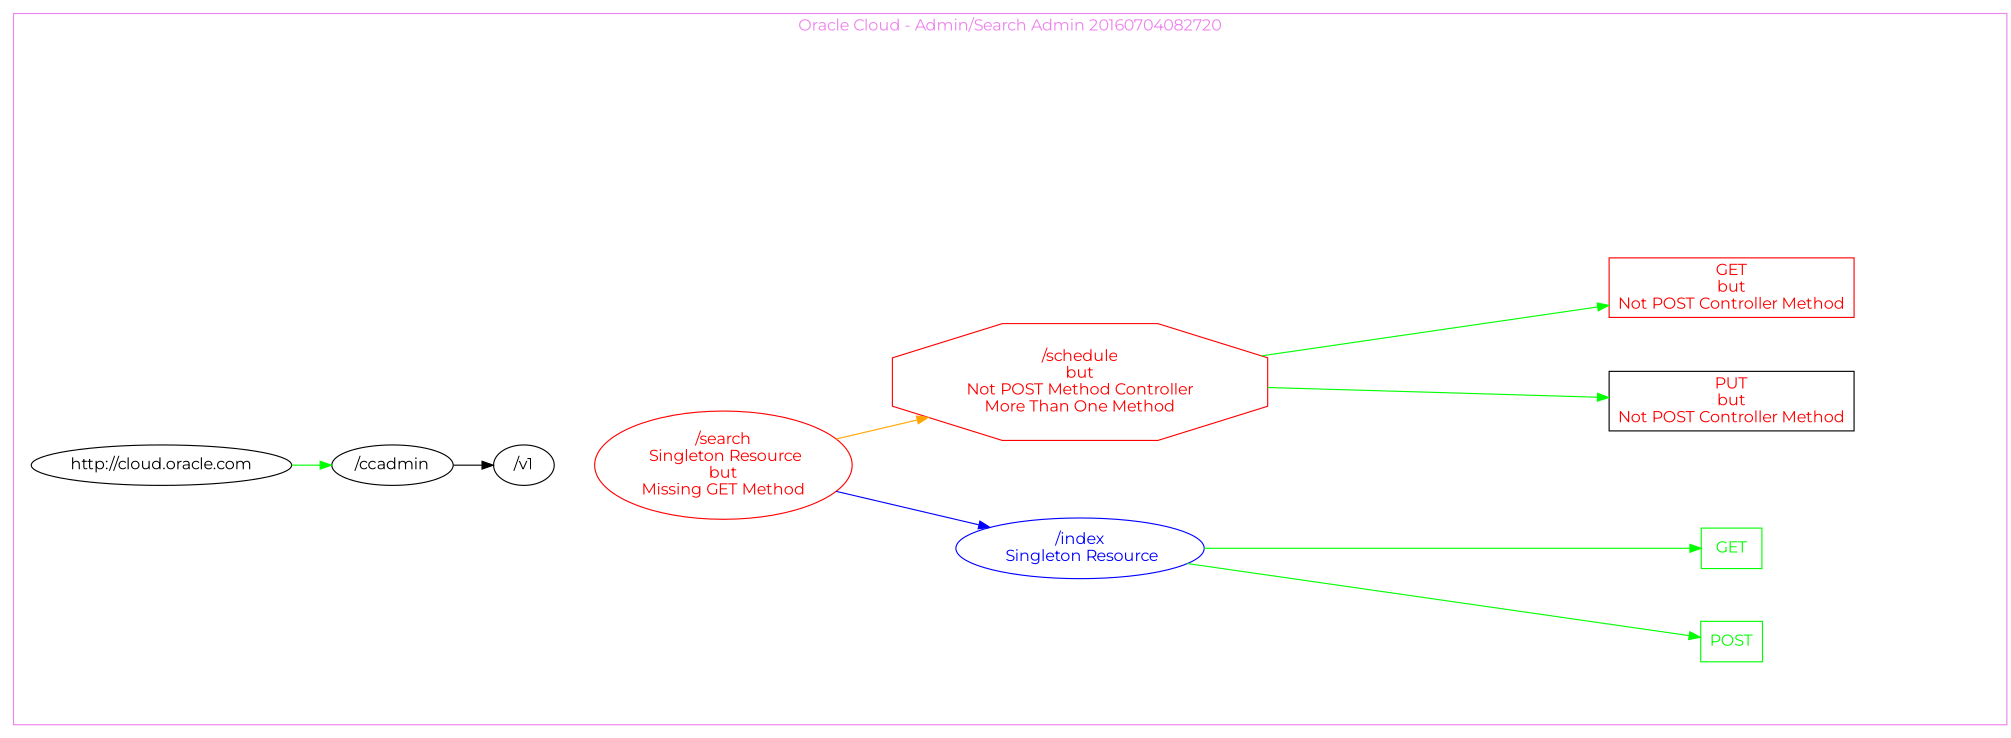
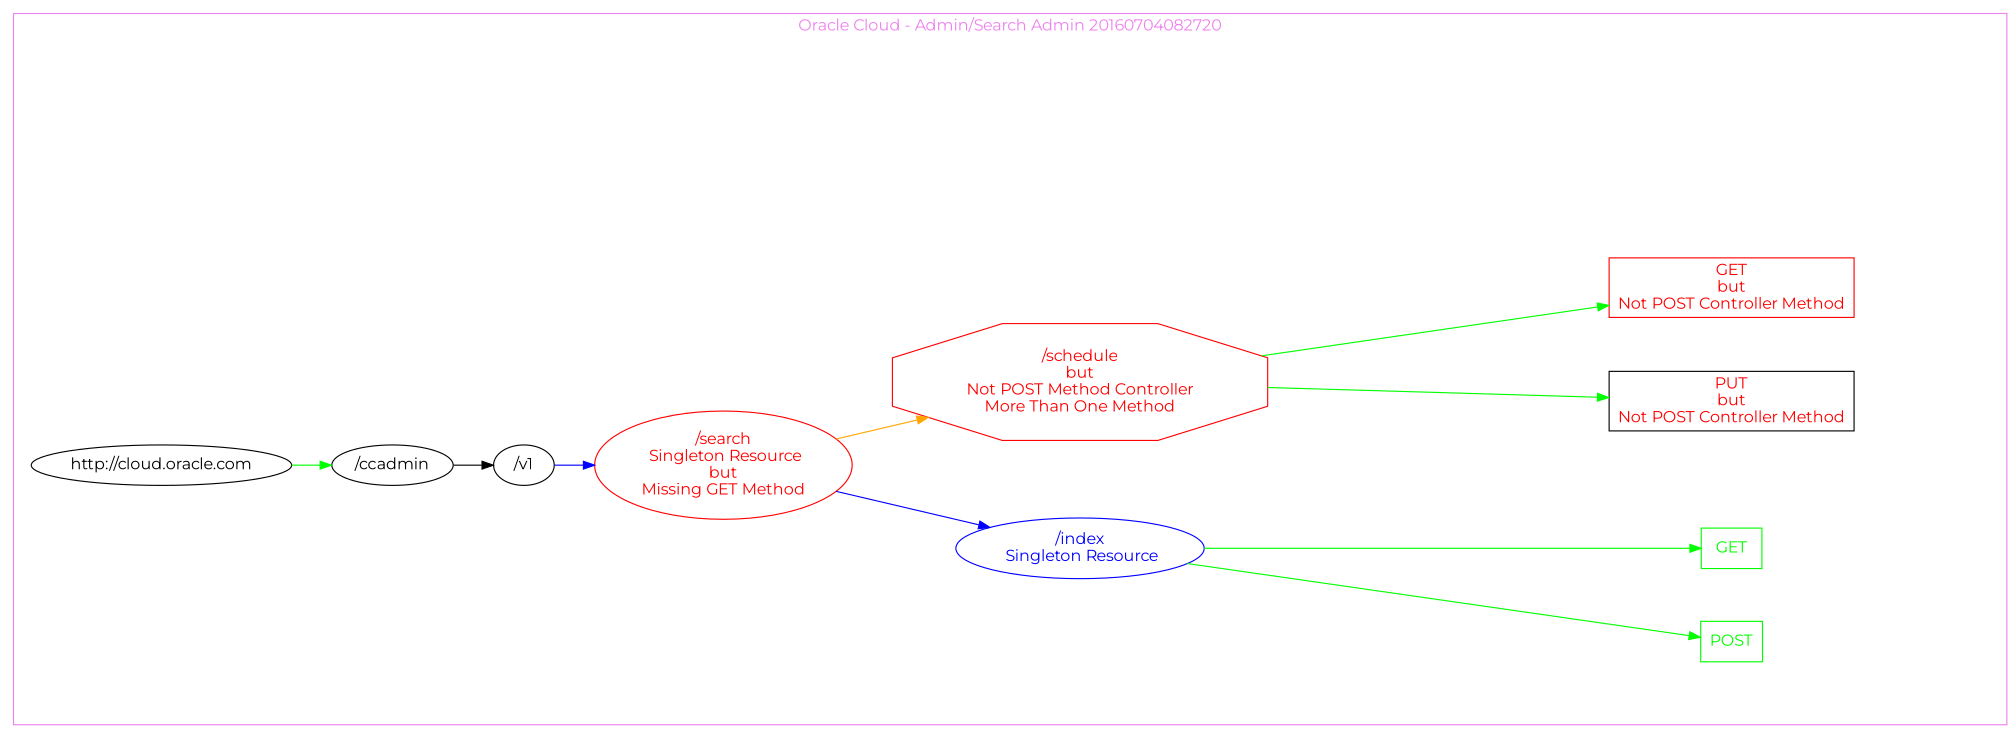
none -> (569, 465)
